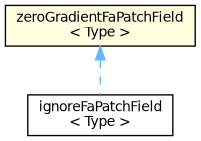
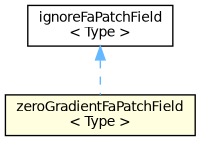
(100, 77) -> (100, 77)
